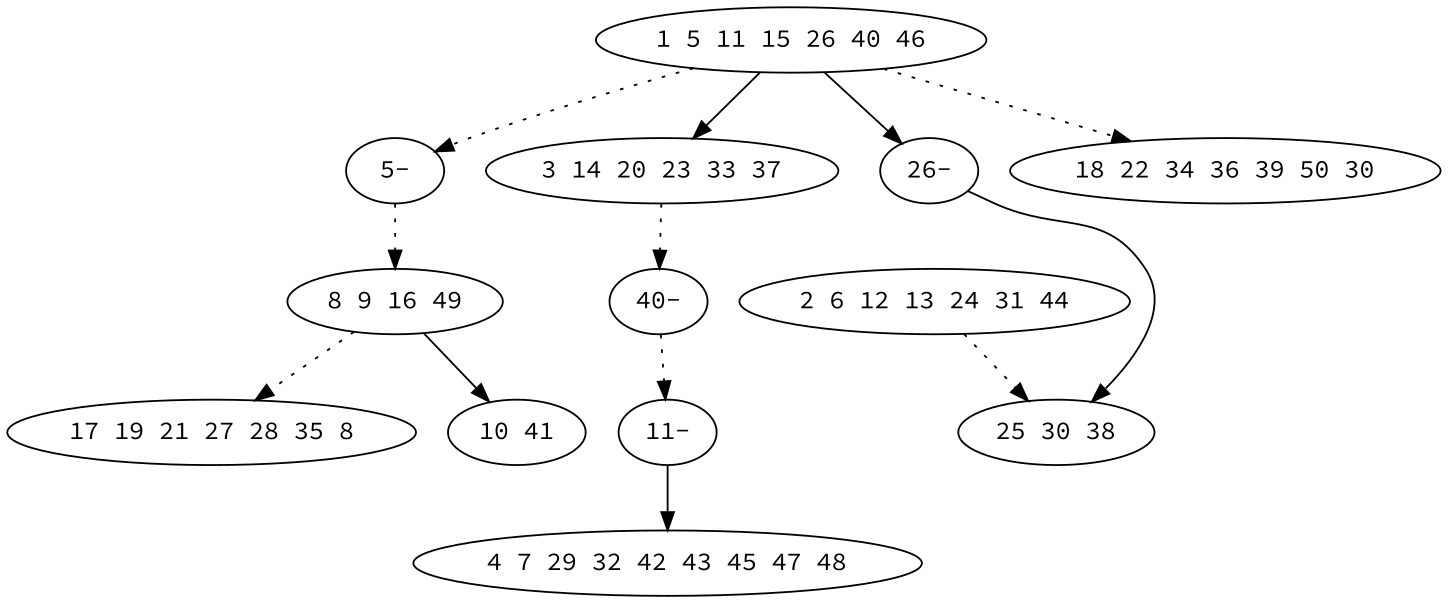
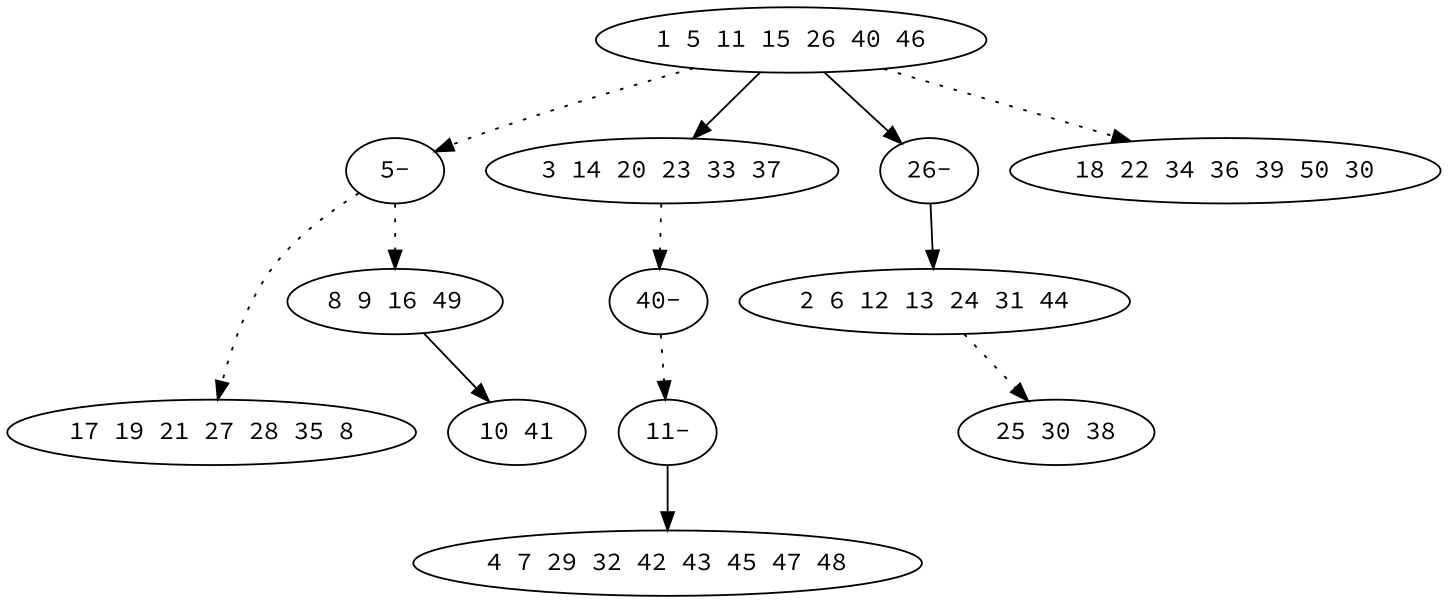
(1125, 245) -> (932, 227)
(312, 361) -> (269, 272)
